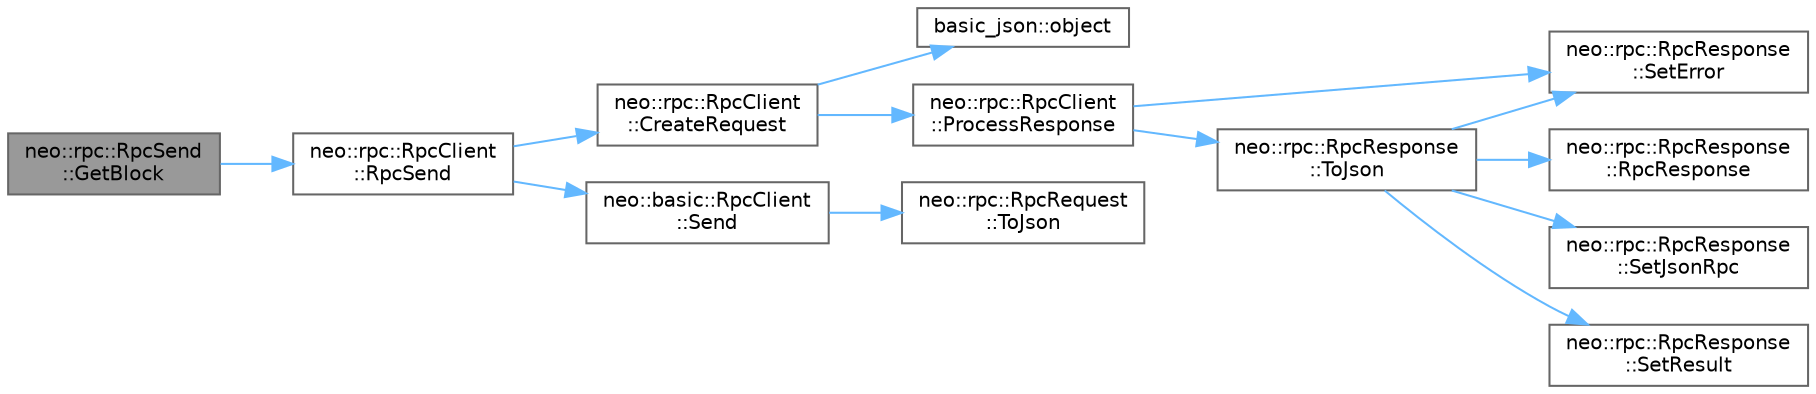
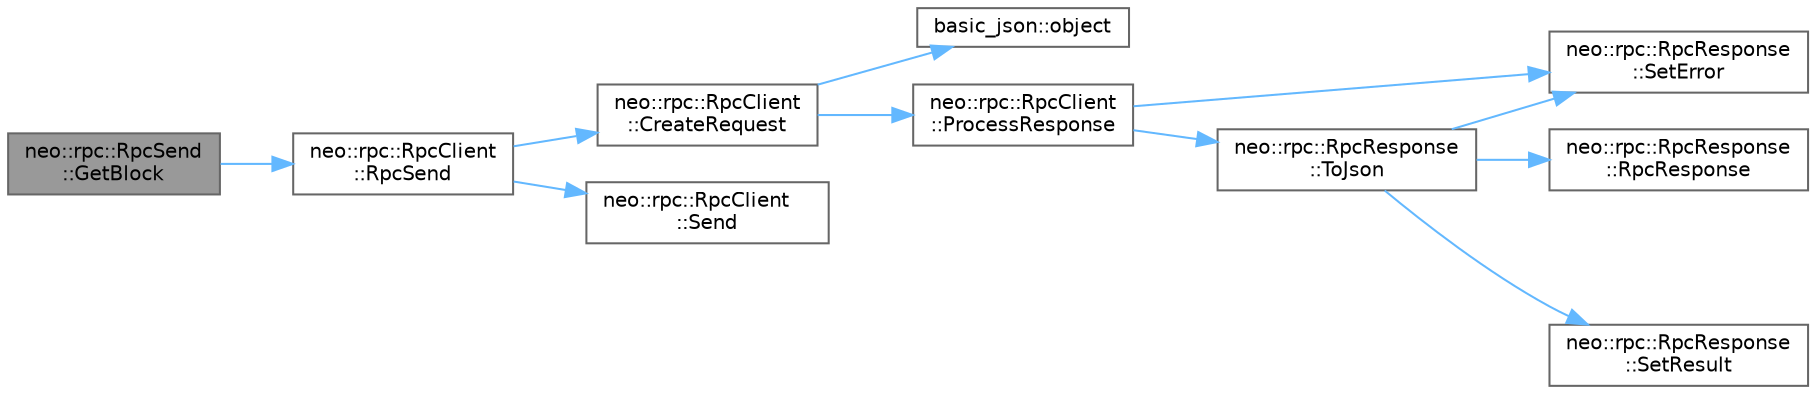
(708, 213) -> (708, 213)
(1023, 213) -> none
(1679, 258) -> none
